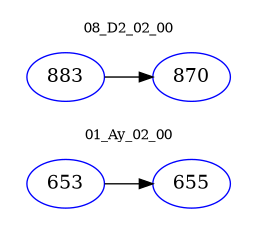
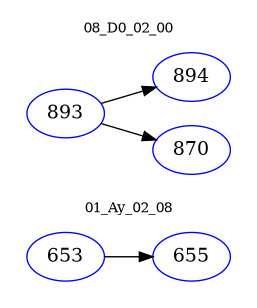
(129, 29) -> (129, 29)
(66, 77) -> (66, 114)
none -> (192, 77)
(129, 136) -> (129, 209)
